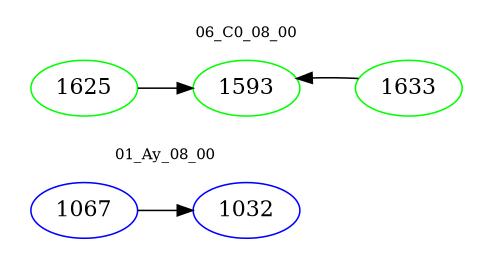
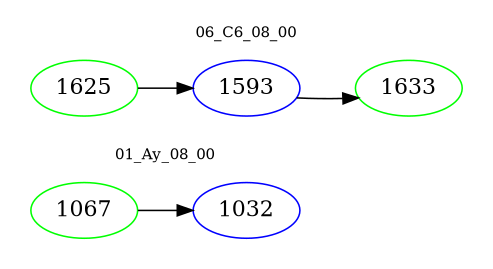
(247, 33) -> (247, 33)
(335, 78) -> (320, 99)
(247, 88) -> (247, 88)
(84, 210) -> (84, 210)
